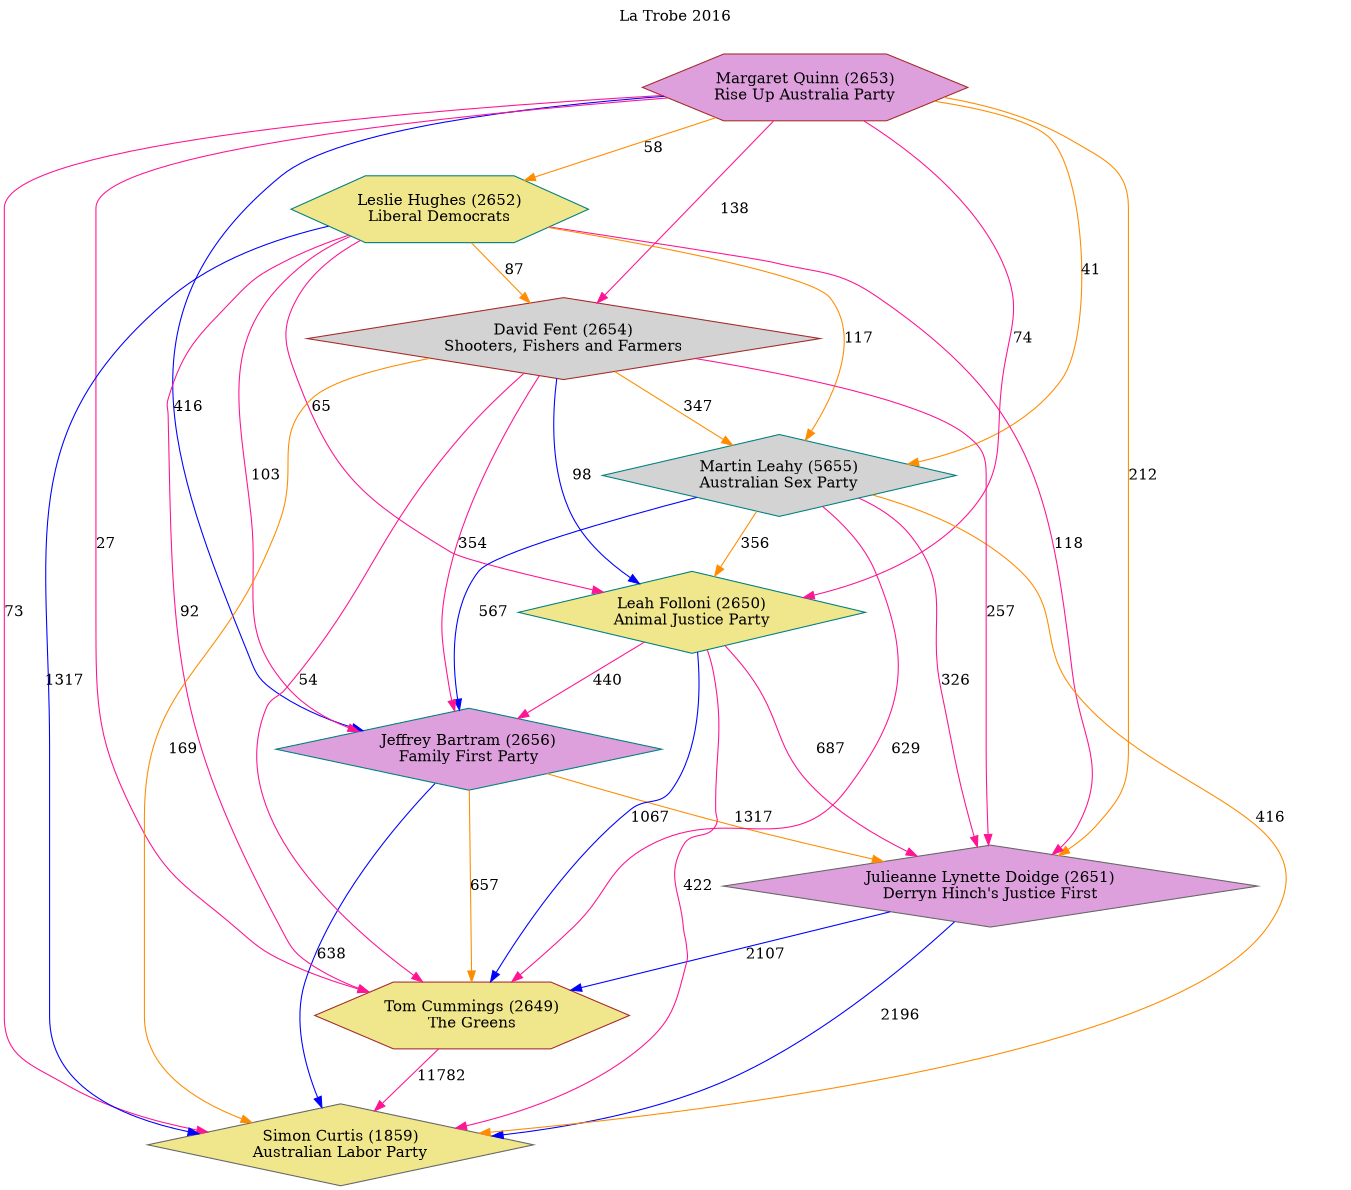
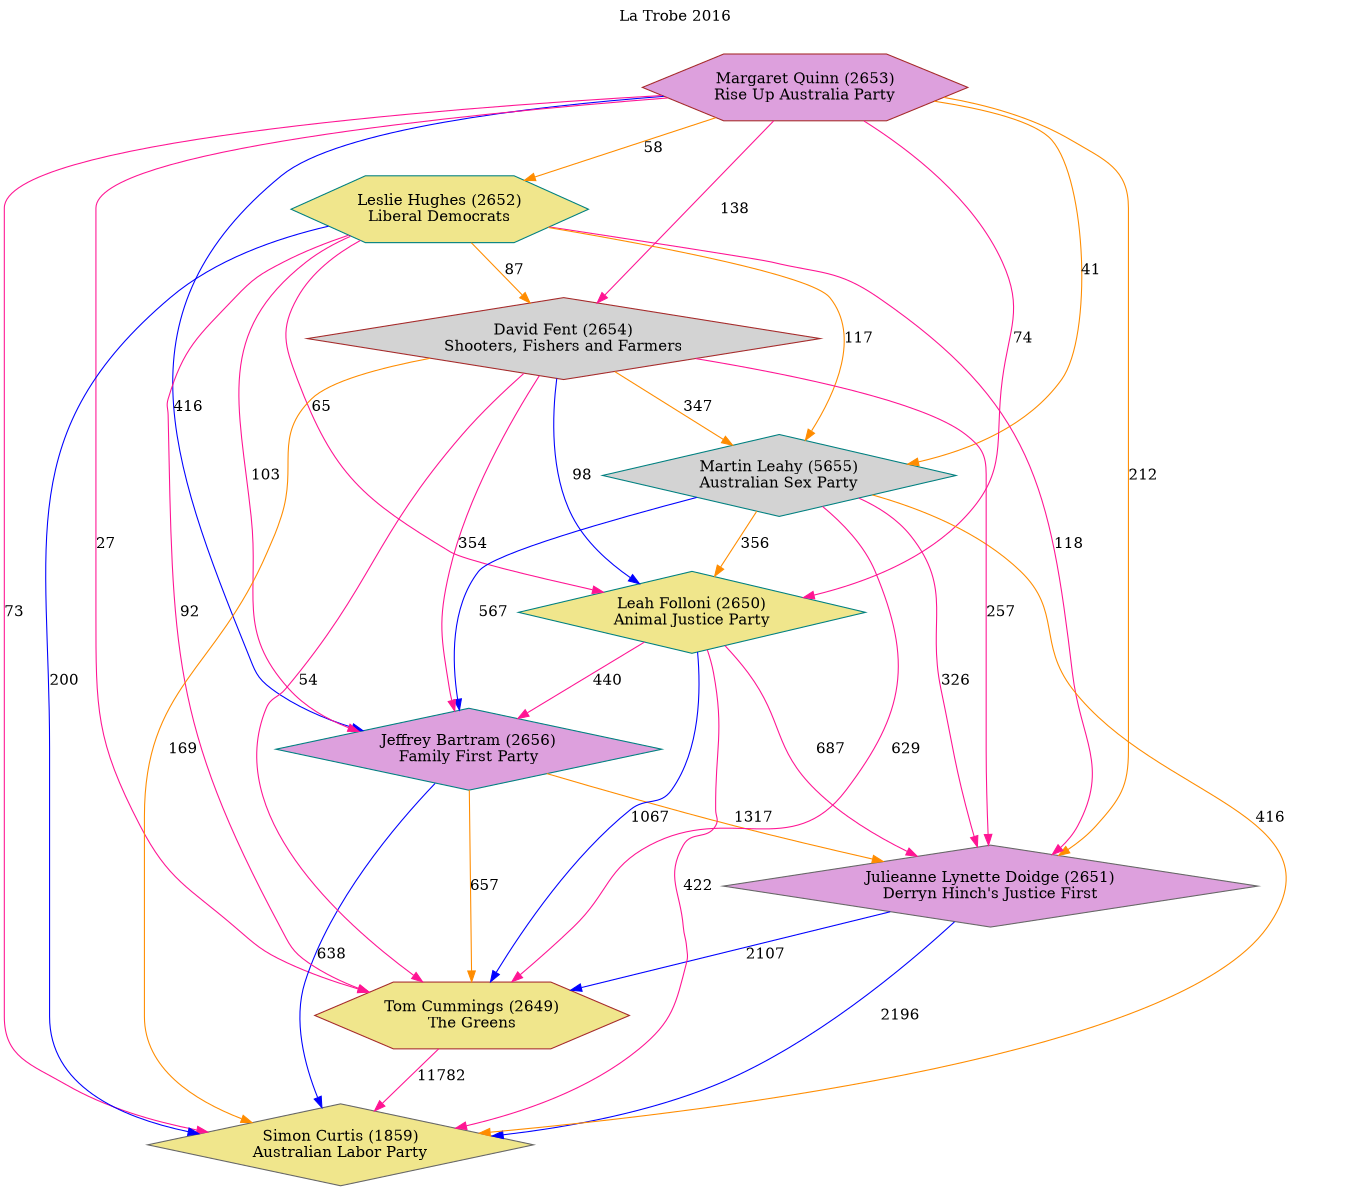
(65, 681) -> (65, 681)
